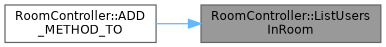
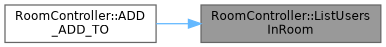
(81, 24) -> (81, 24)
